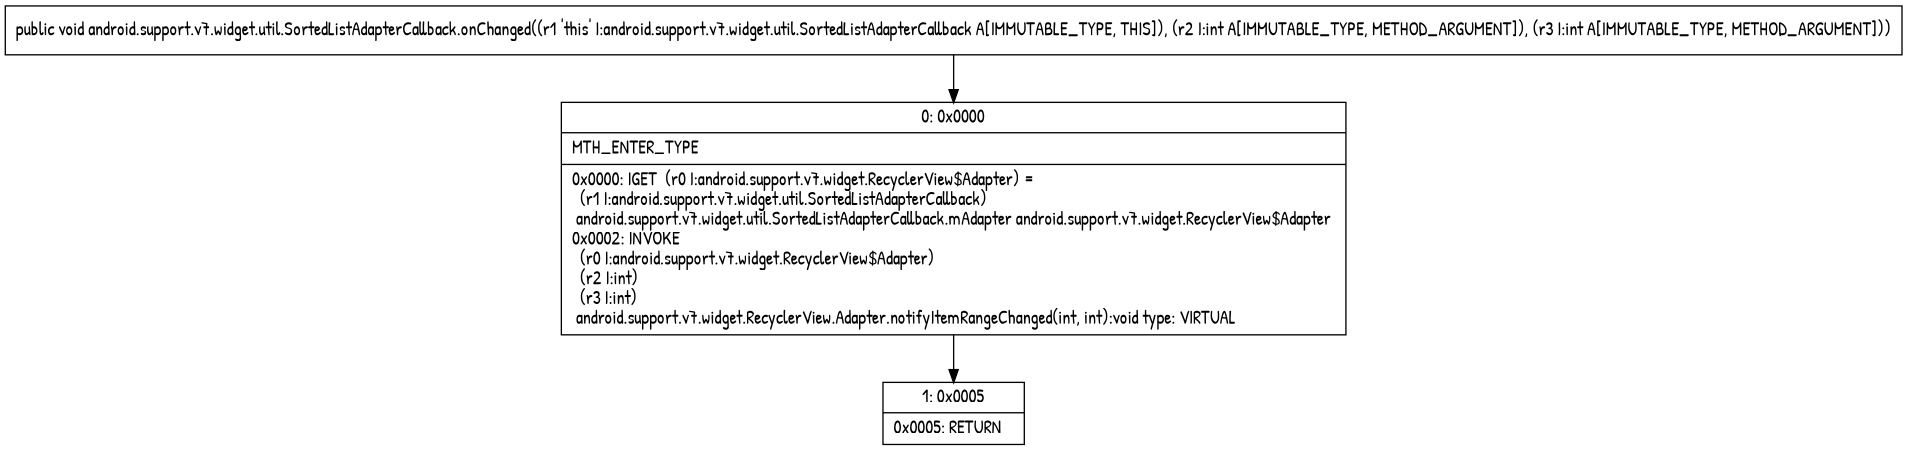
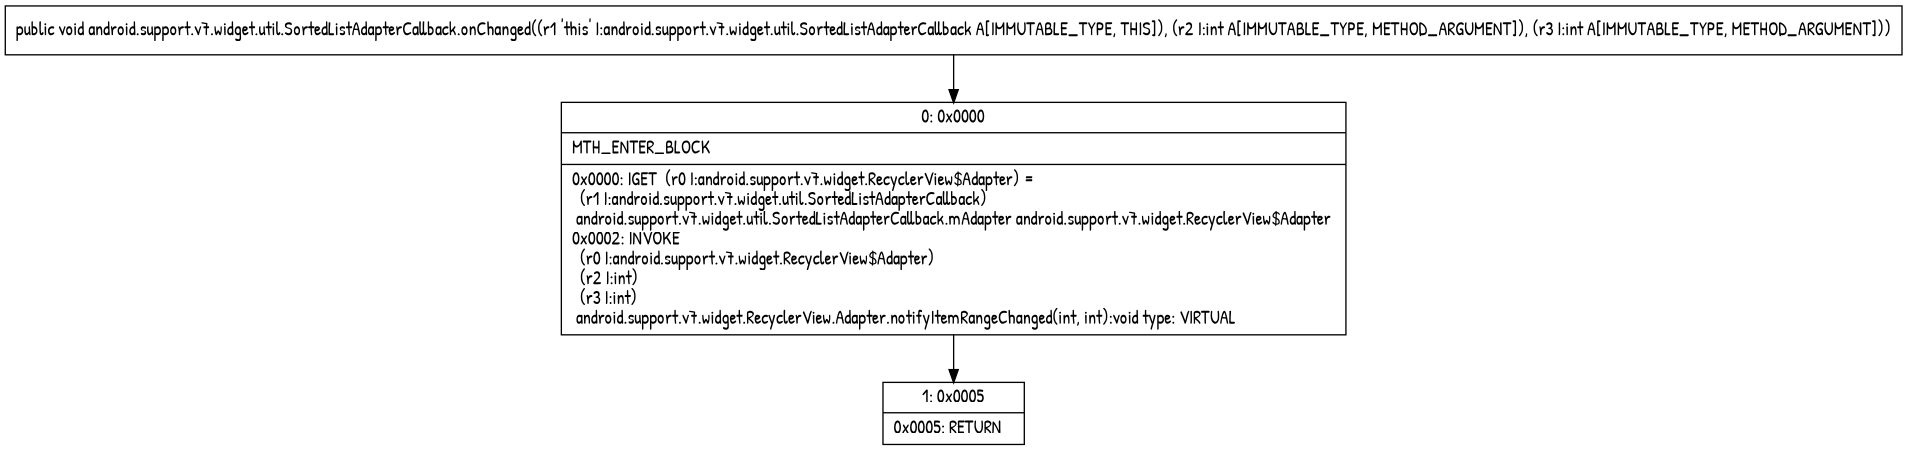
(636, 148) -> (642, 148)
